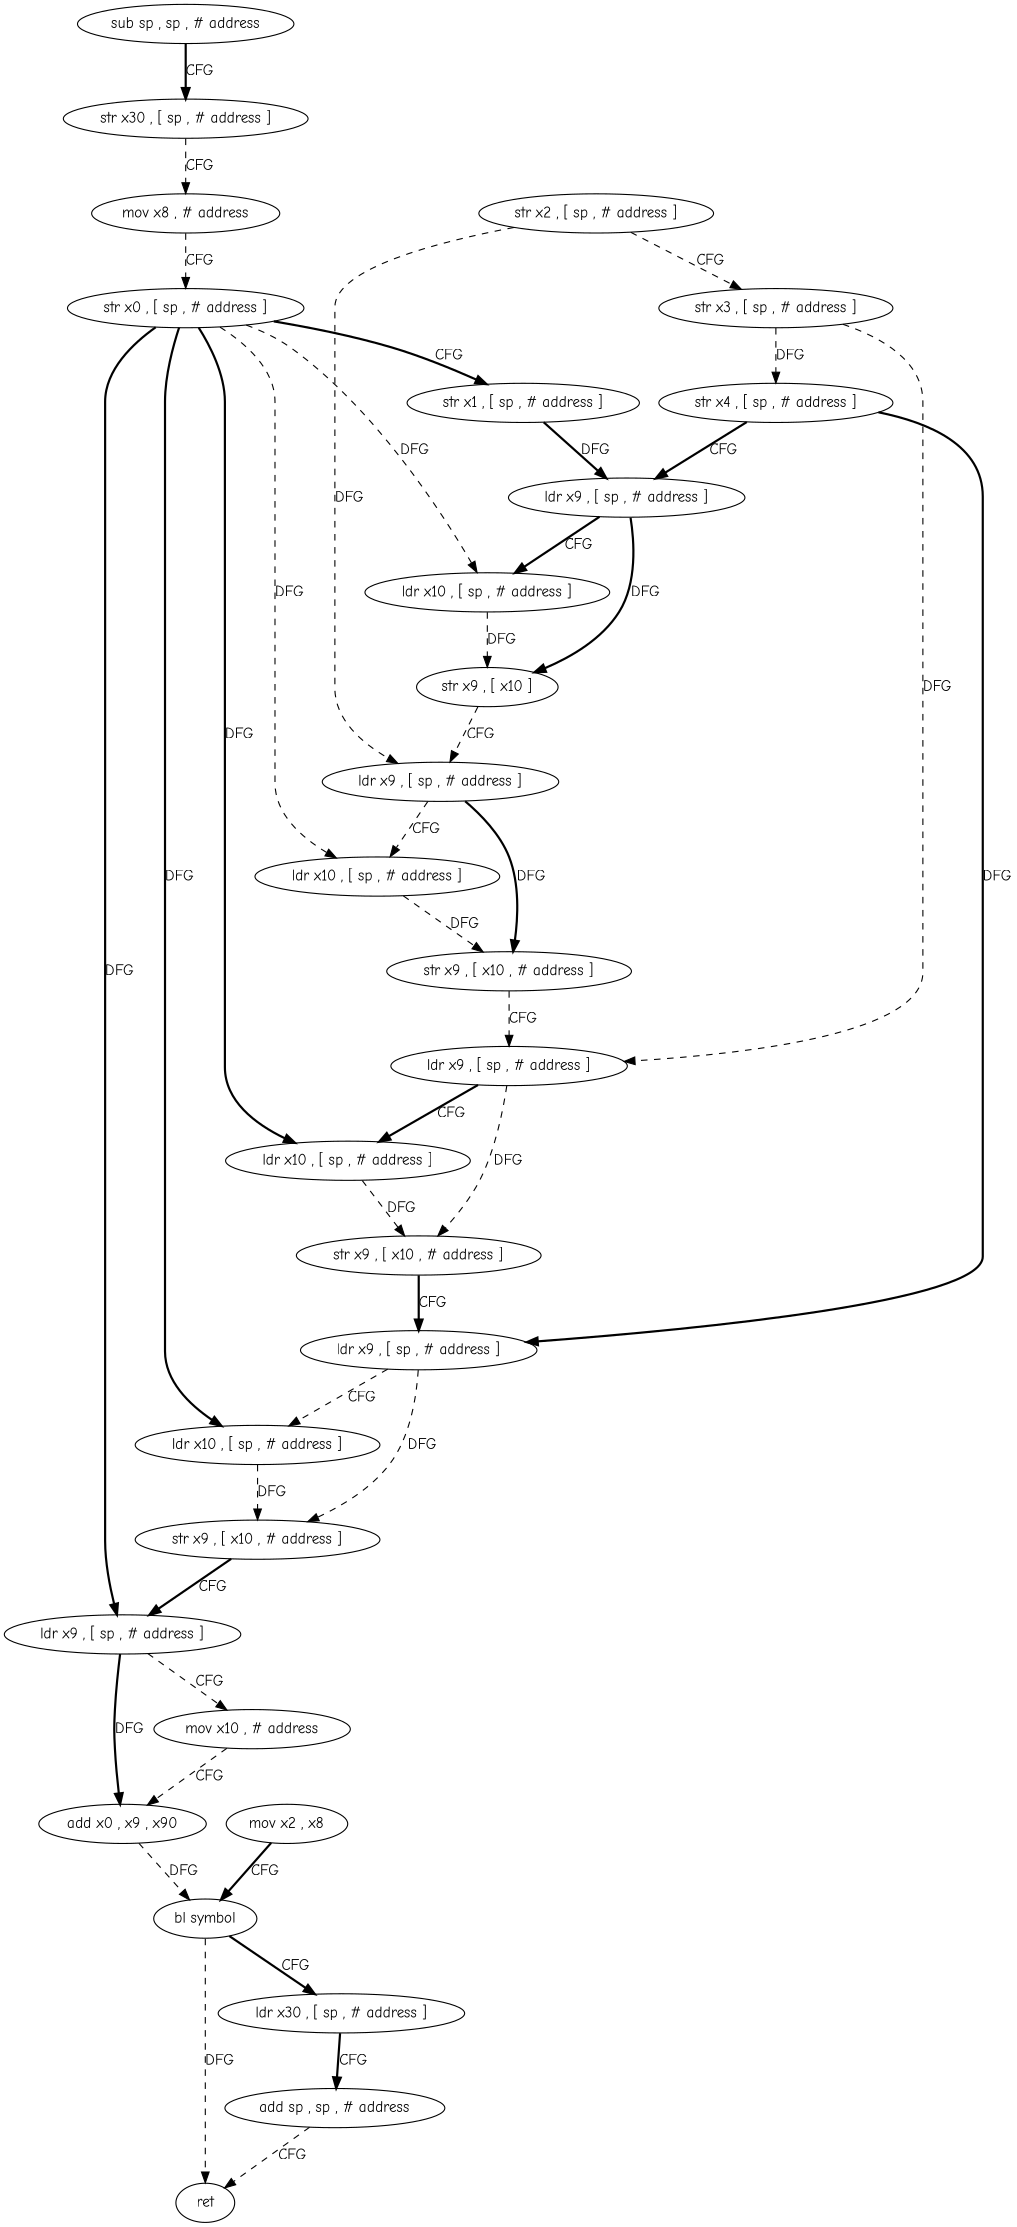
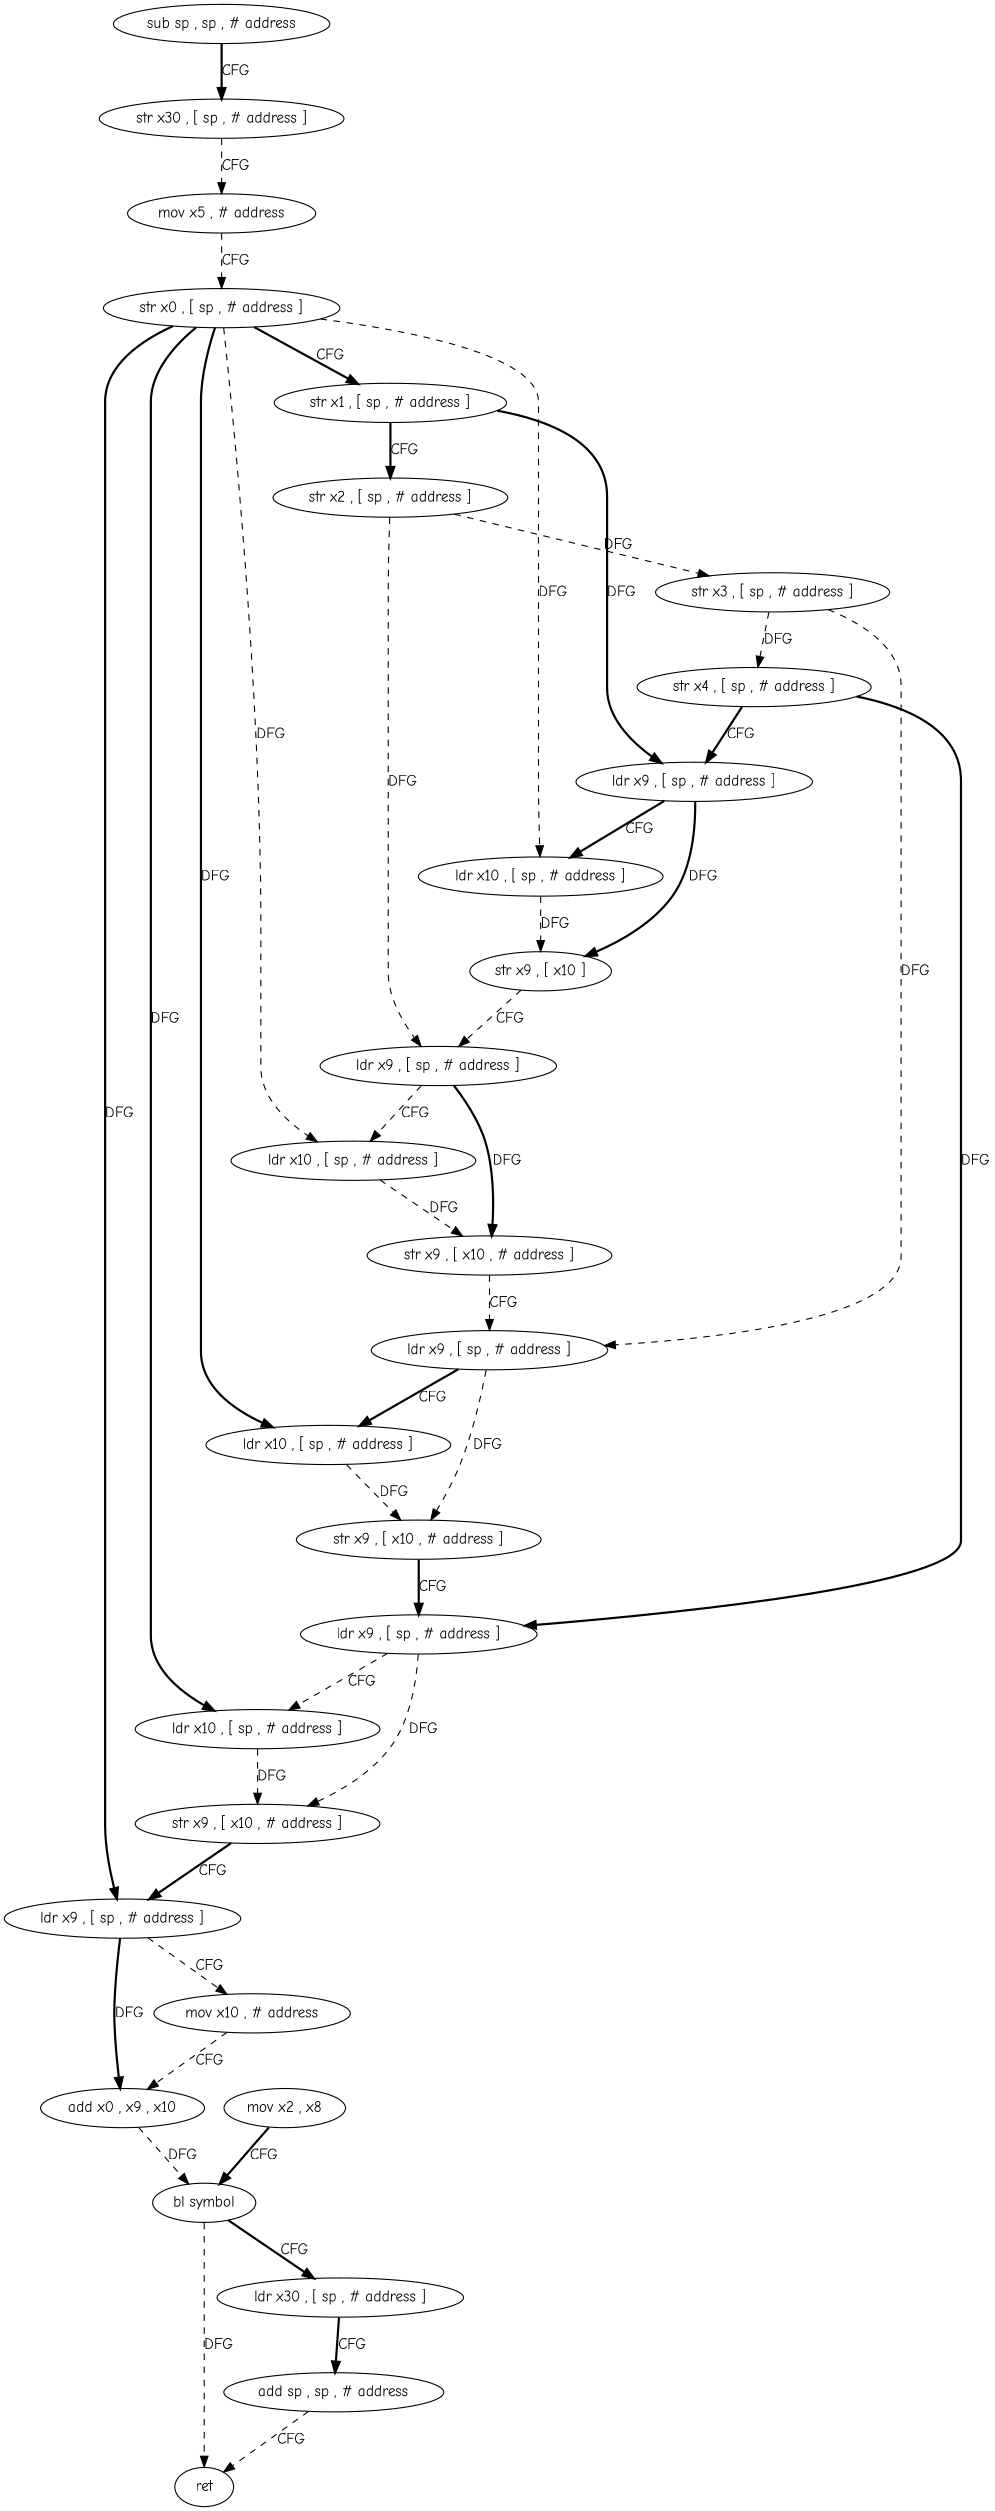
(186, 213) -> (222, 213)
(711, 261) -> (619, 545)
none -> (390, 445)
(123, 1824) -> (123, 2108)
